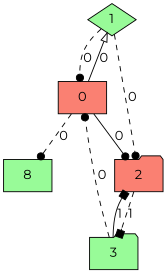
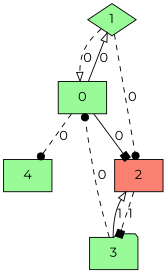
(85, 49) -> (85, 48)
(82, 98) -> (82, 98)
(108, 134) -> (108, 133)
(28, 176) -> (28, 176)
(139, 176) -> (139, 176)
(115, 218) -> (115, 218)
